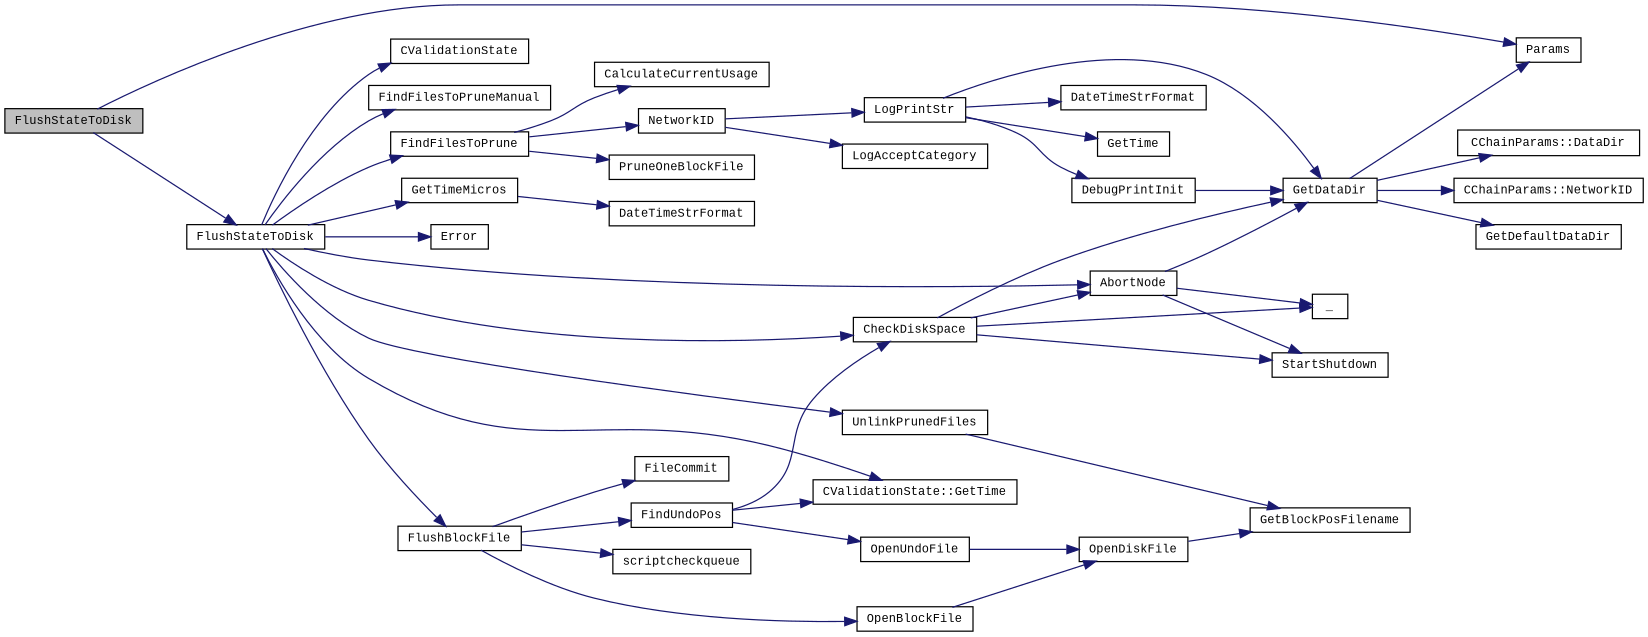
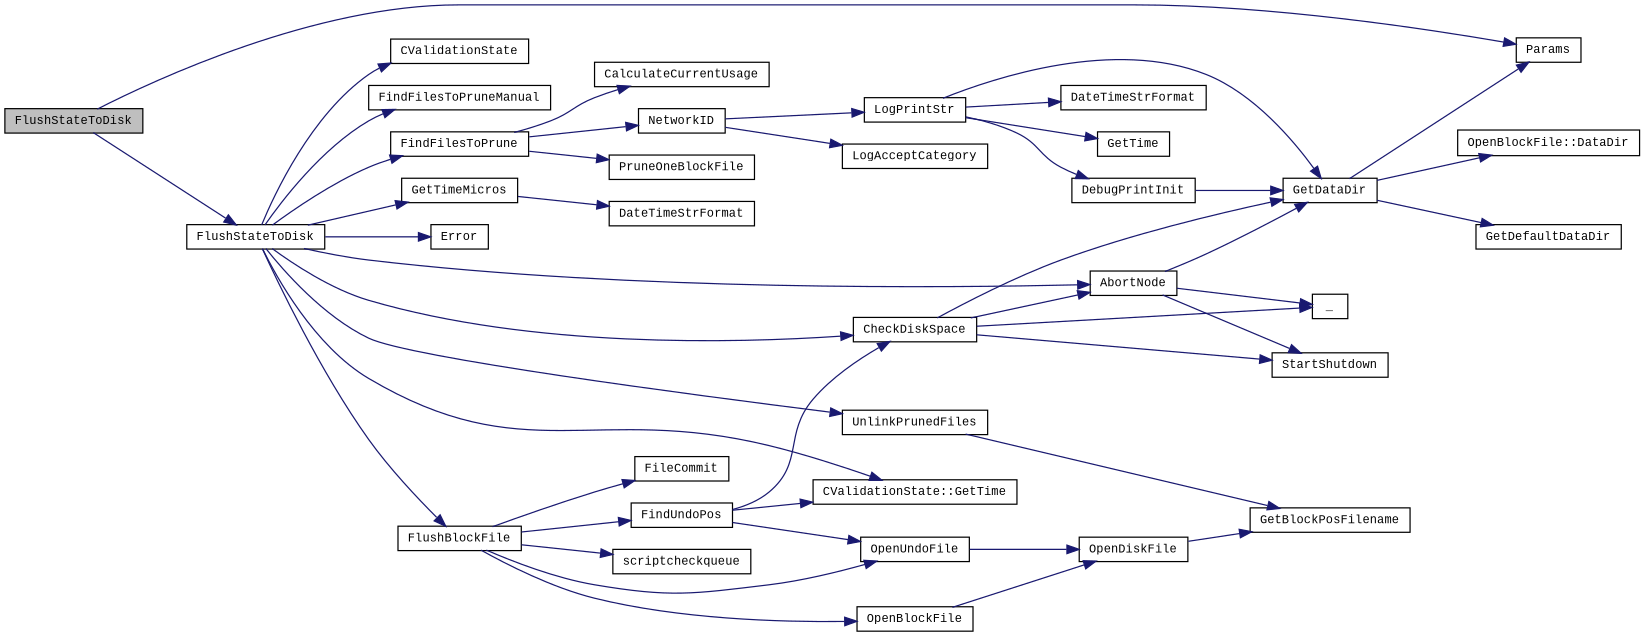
(1549, 143) -> (1549, 143)
(1549, 190) -> none
none -> (674, 593)
